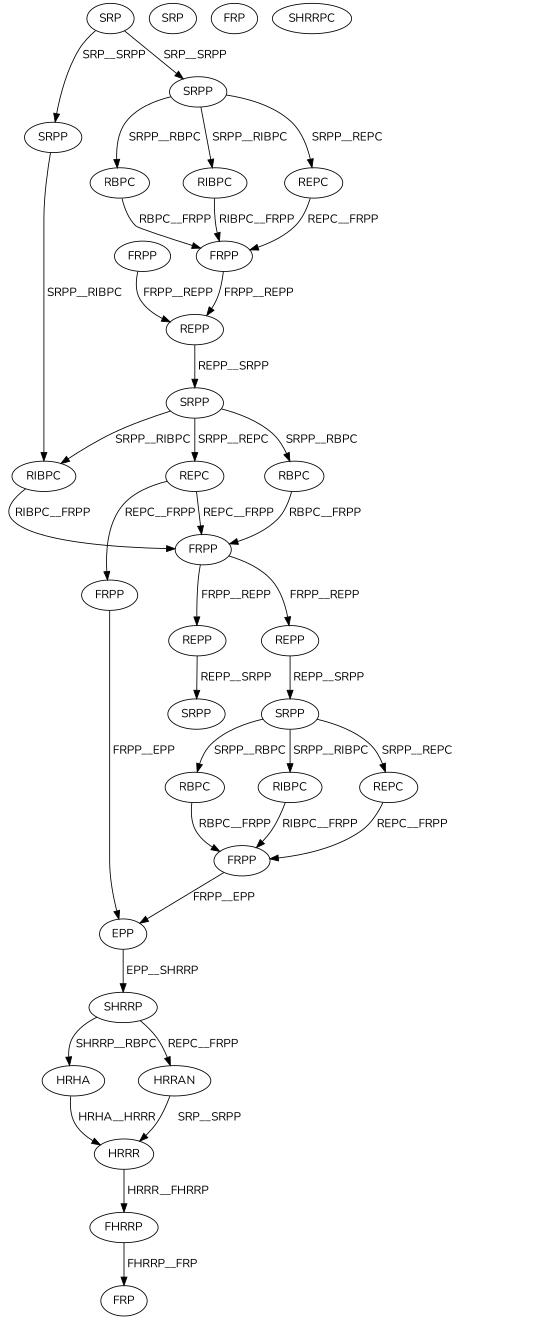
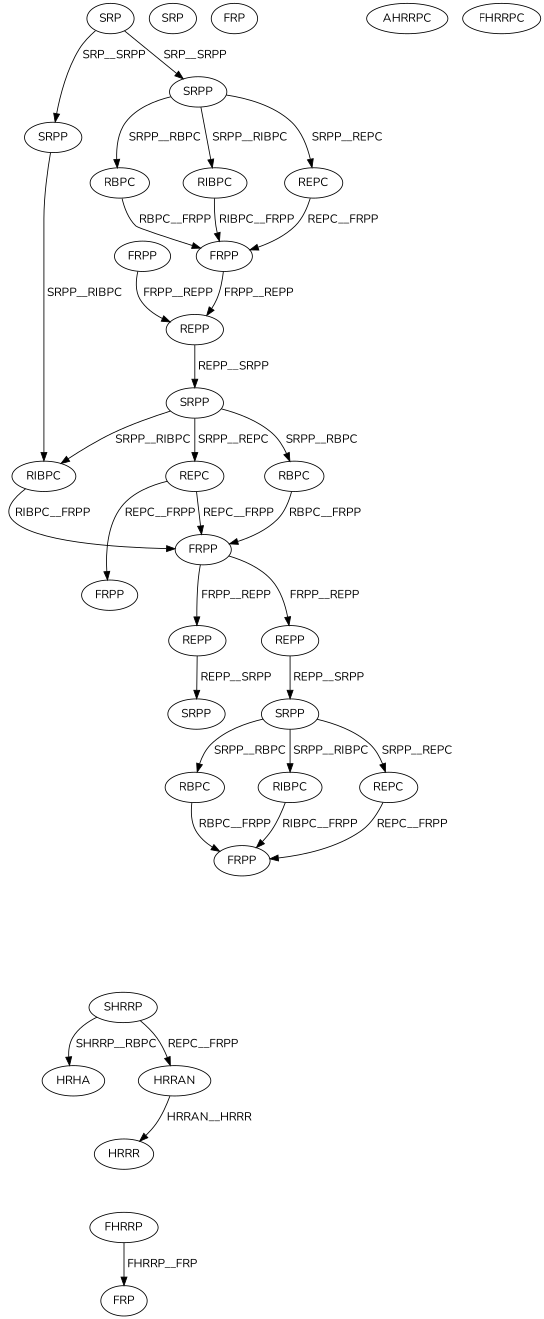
(312, 19) -> none
none -> (407, 19)
none -> (502, 19)
(123, 934) -> none
(208, 1117) -> (208, 1117)
(74, 1122) -> none
(124, 1187) -> none
